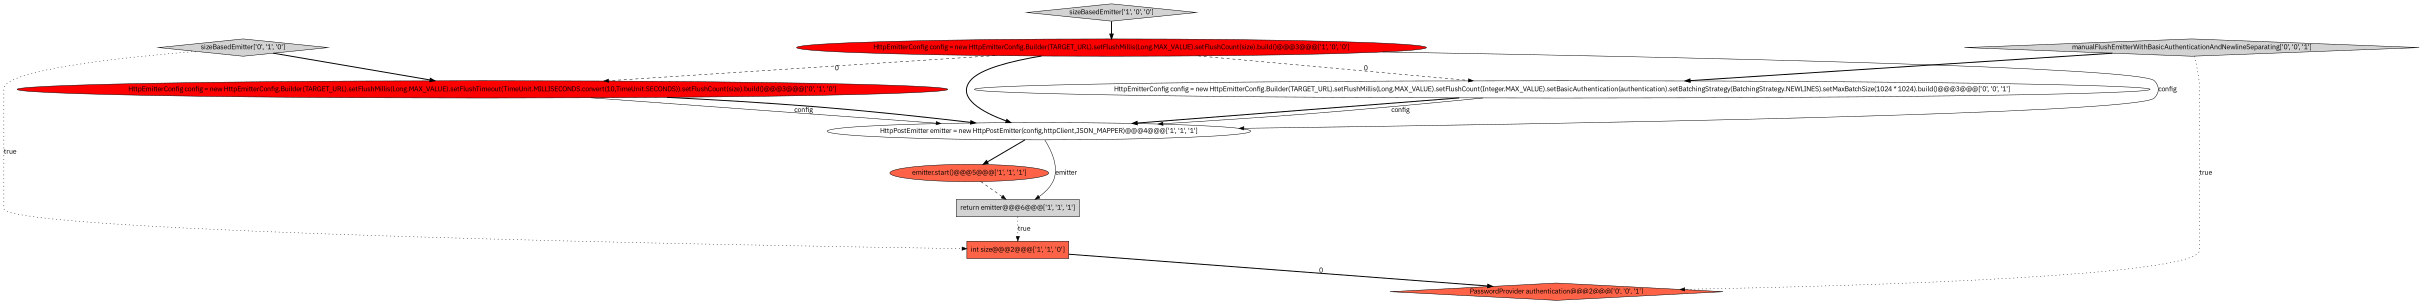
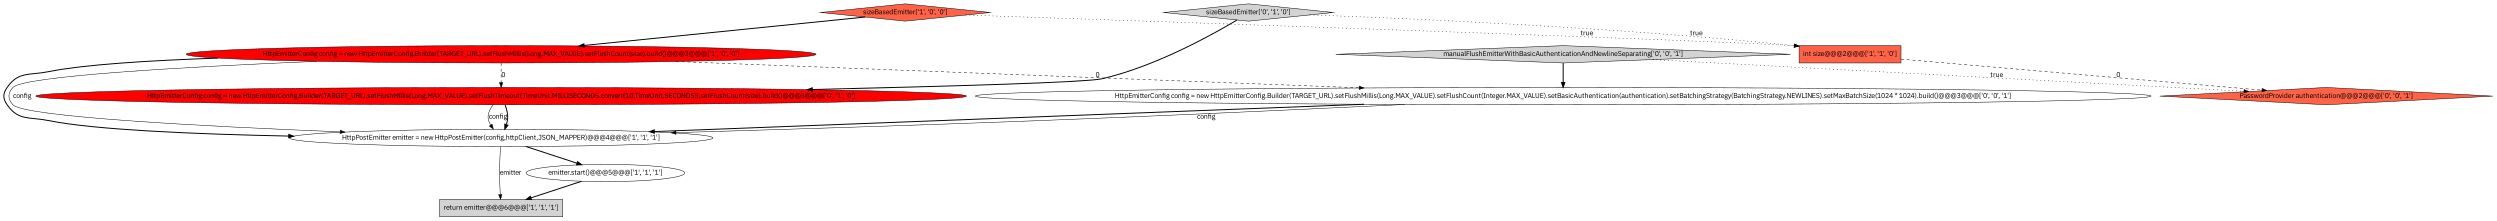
(1112, 12) -> (905, 12)
(969, 173) -> (605, 173)
(991, 189) -> (556, 190)
(1018, 227) -> (1380, 29)
(1278, 270) -> (2081, 75)
